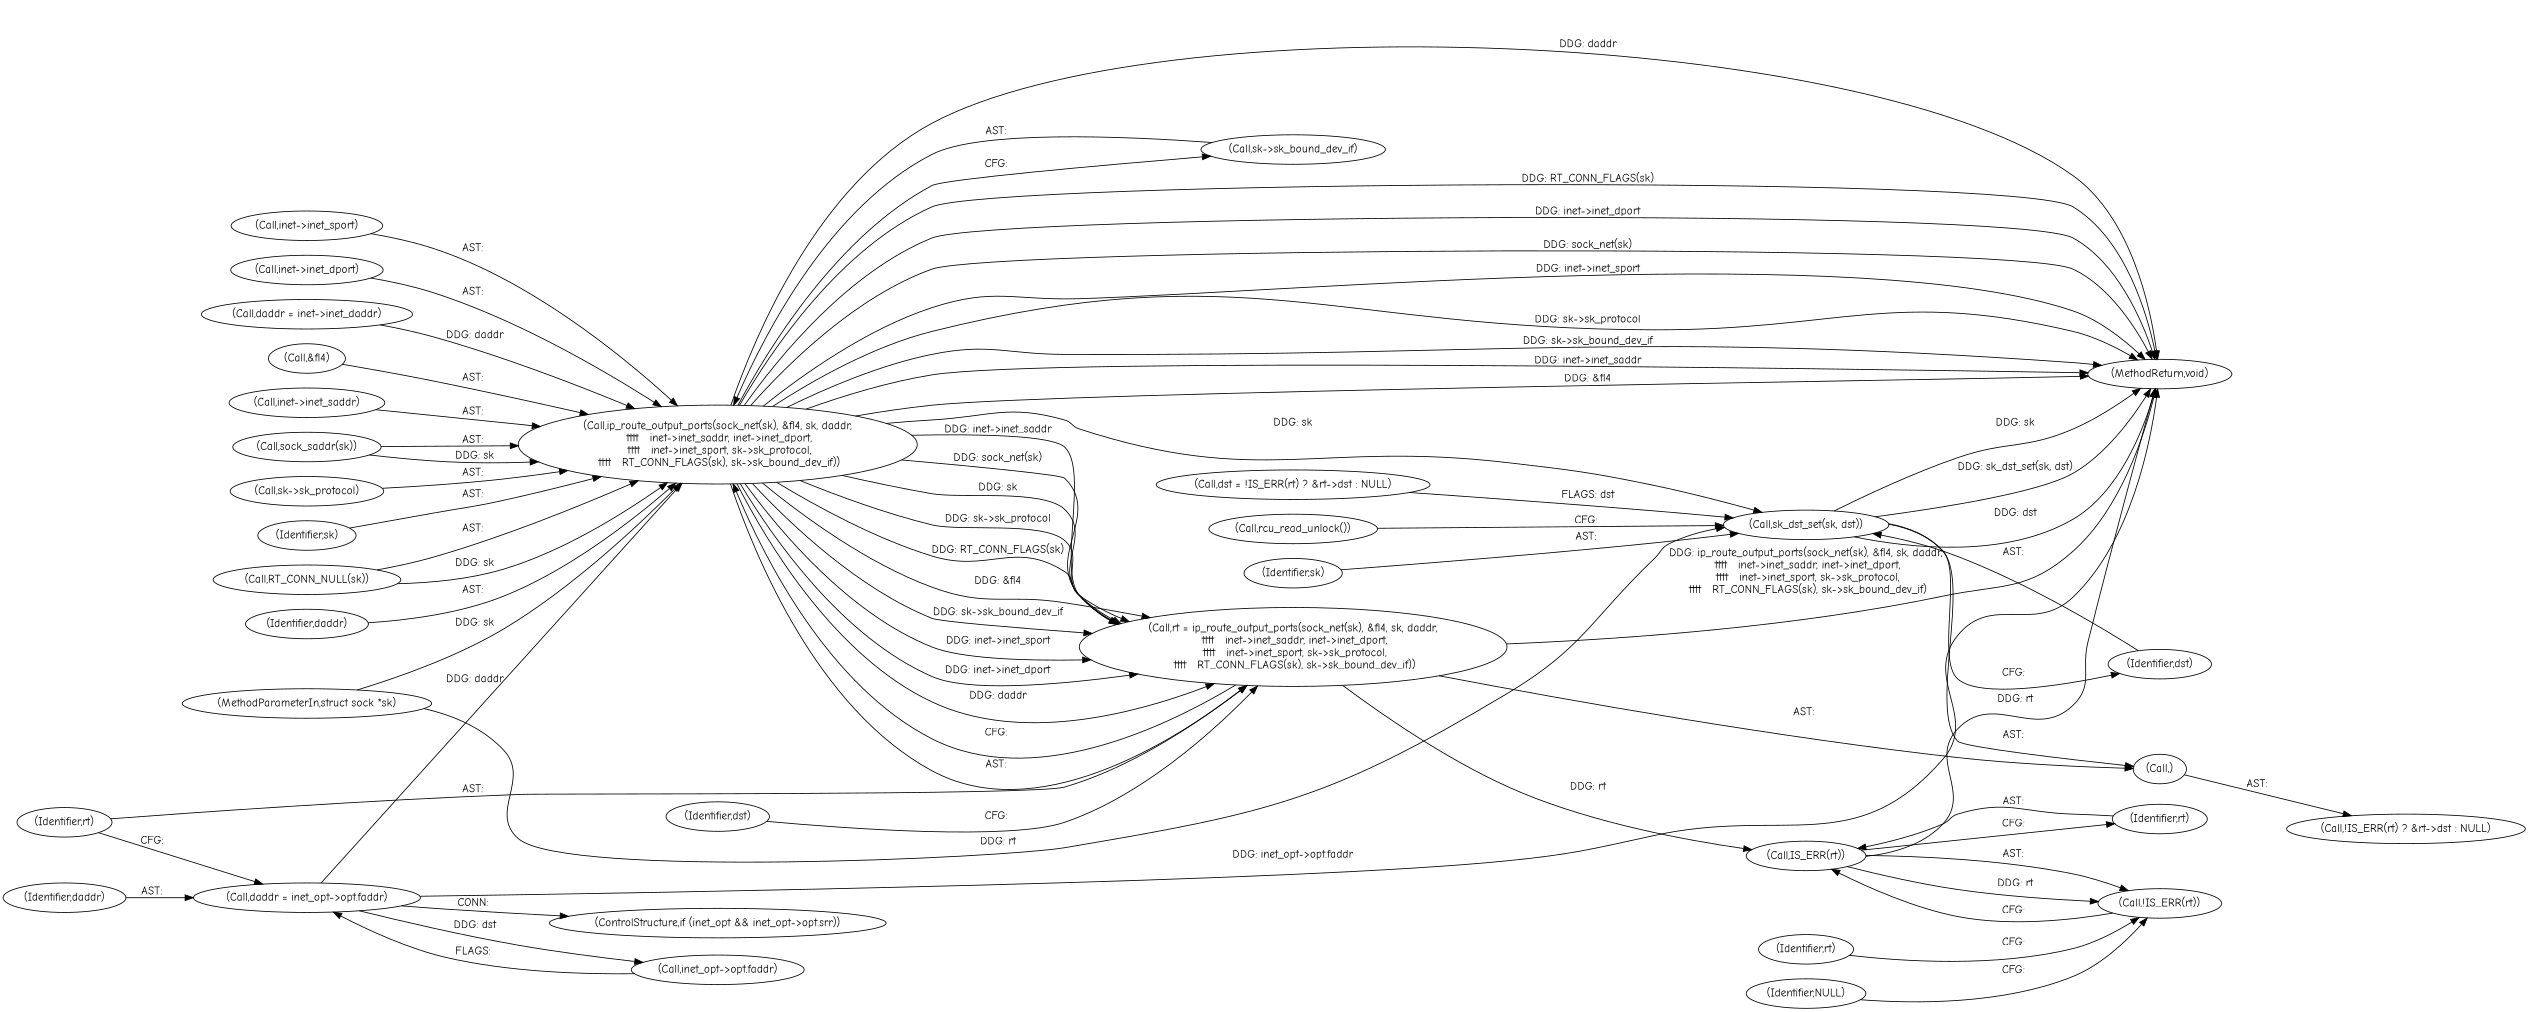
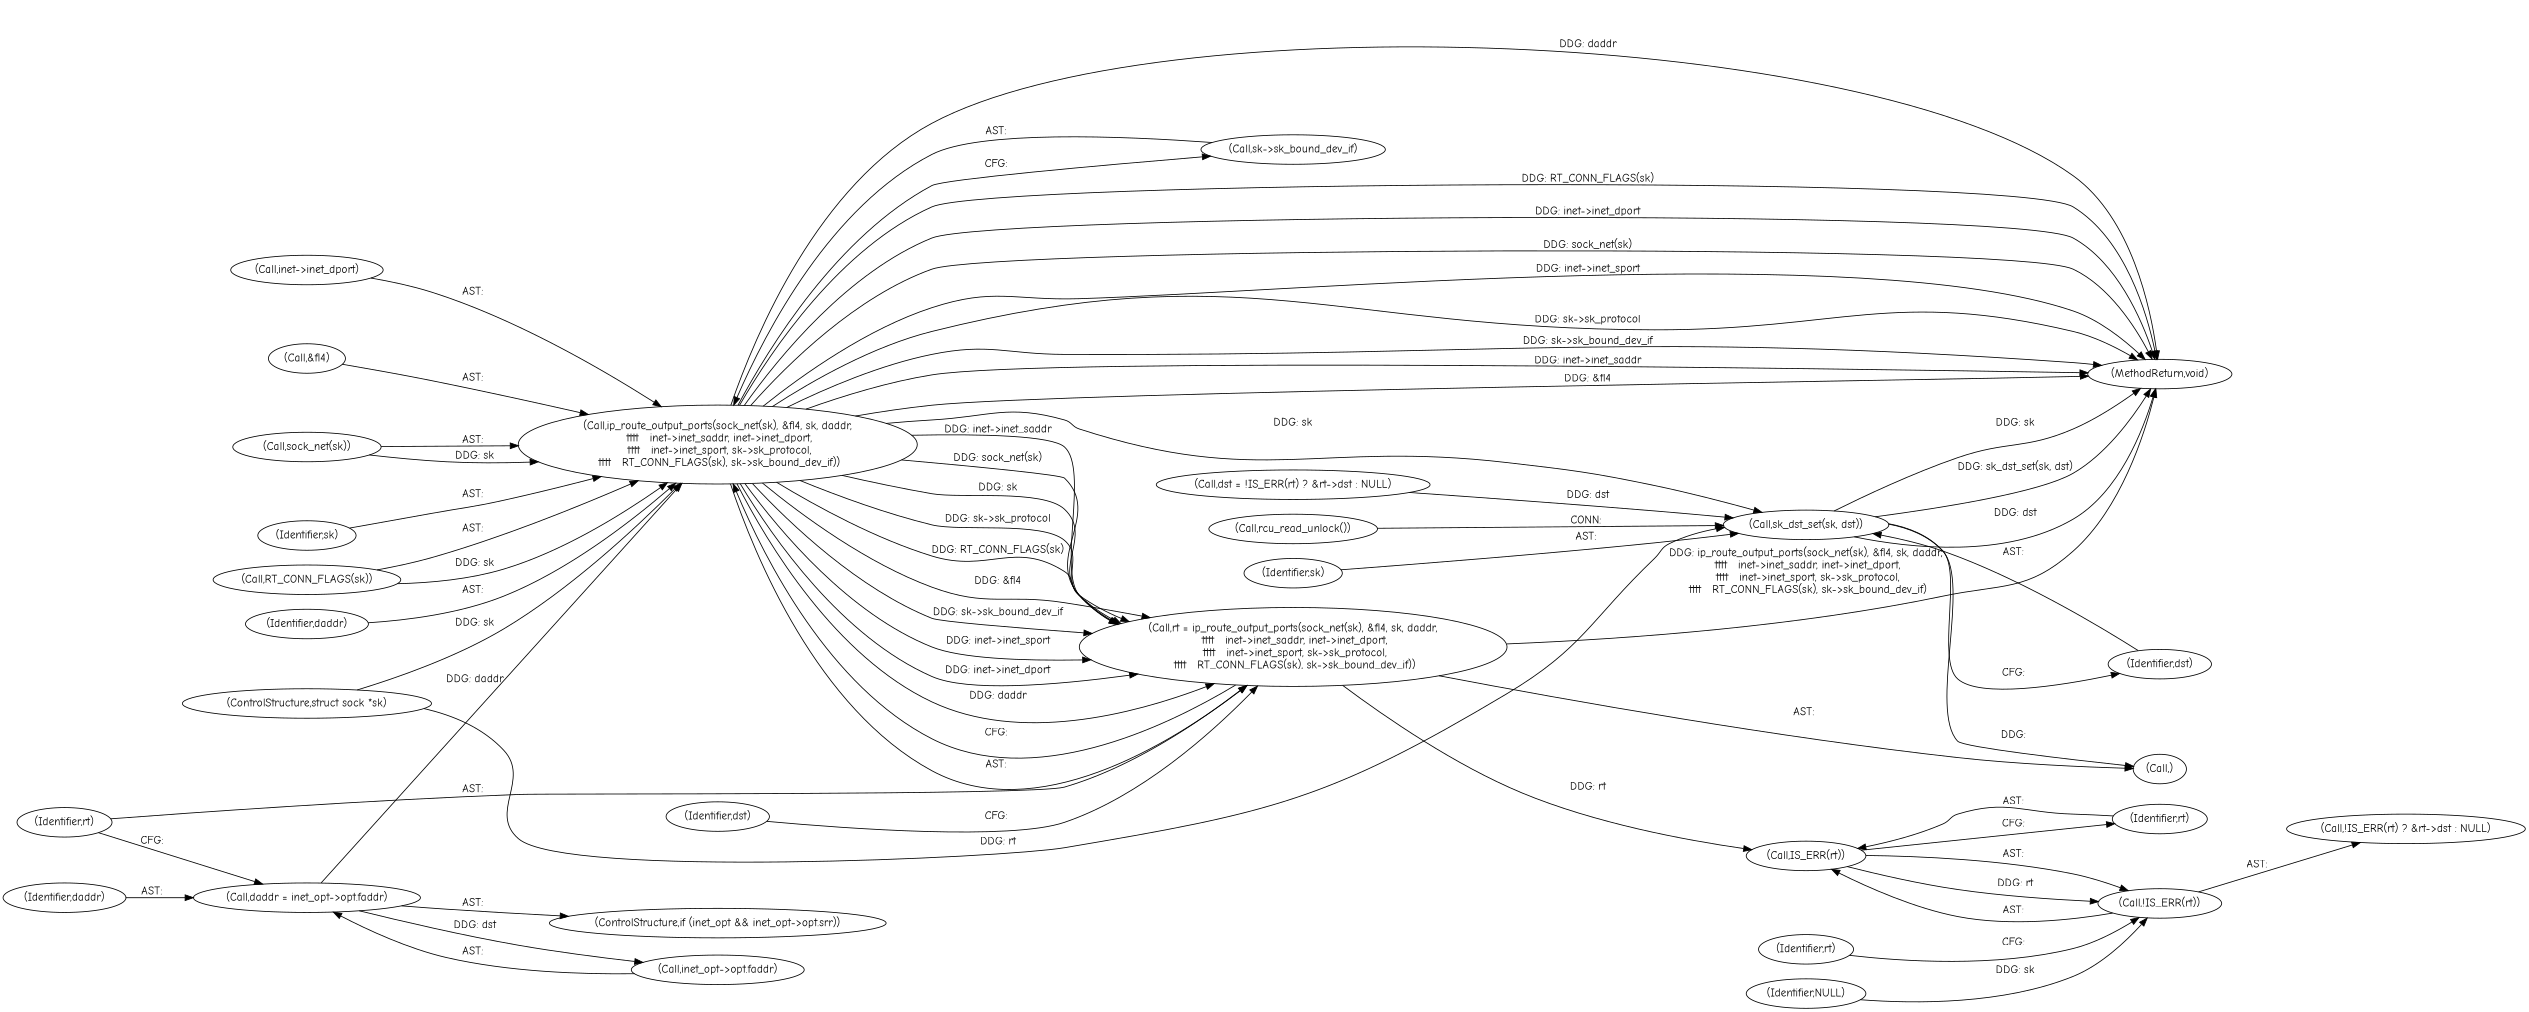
(307, 226) -> none
(307, 314) -> none
(307, 403) -> none
(307, 447) -> (307, 447)
(307, 491) -> none
(1588, 495) -> (1588, 495)
(1588, 520) -> (1588, 520)
(307, 580) -> (307, 580)
(2077, 701) -> none
(307, 703) -> (307, 703)
(2015, 735) -> (2015, 735)
(2264, 794) -> (2275, 868)
(1431, 867) -> none
(475, 903) -> (475, 903)
(2015, 910) -> (2015, 910)
(475, 951) -> (475, 951)
(2015, 970) -> (2015, 970)
